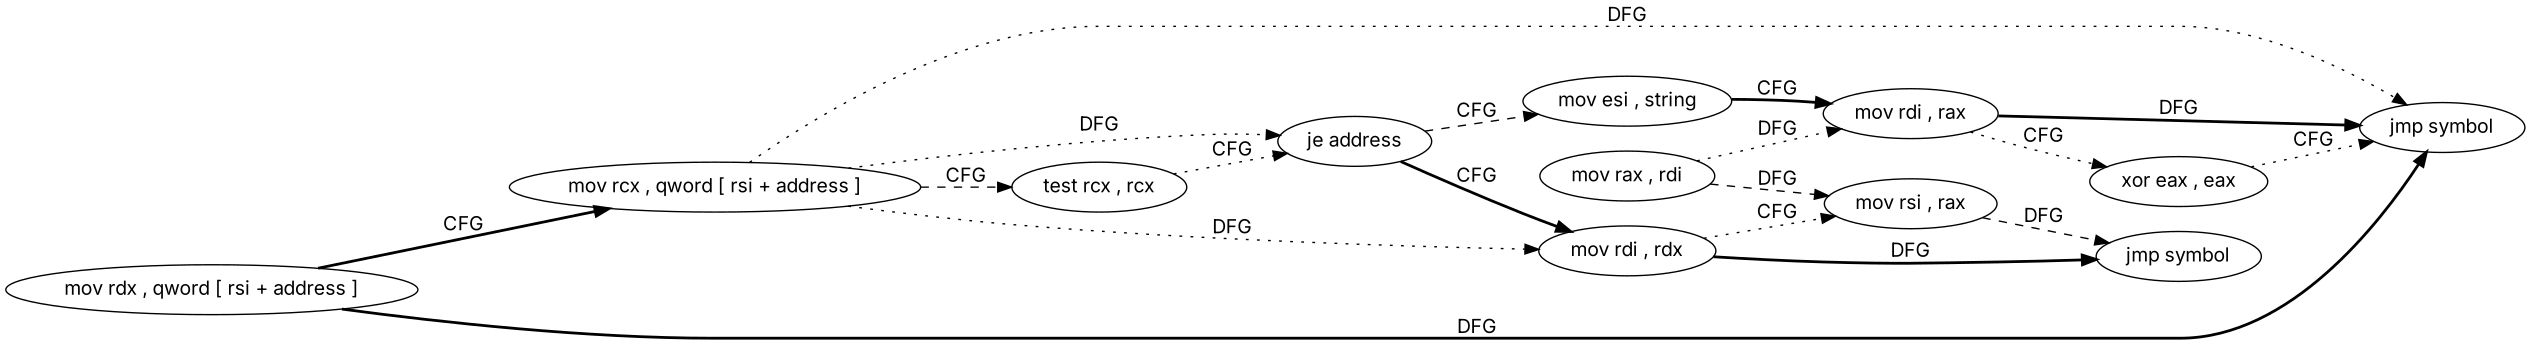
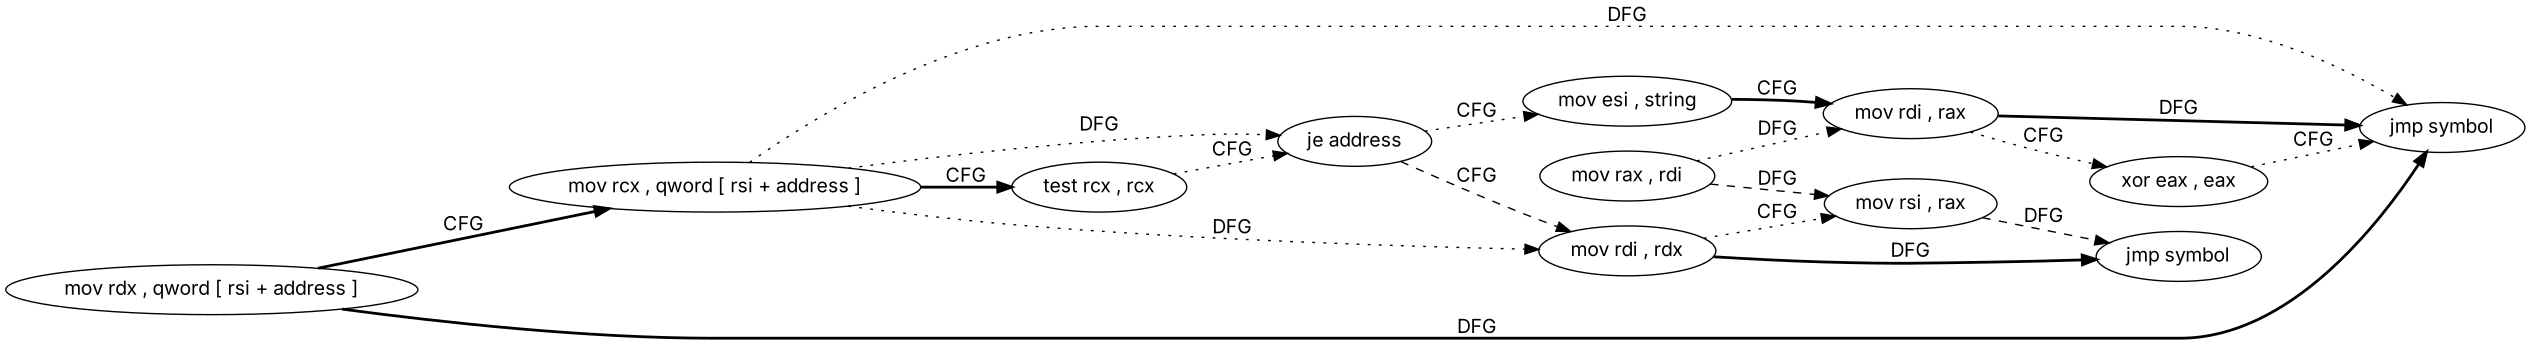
(1474, 124) -> (1474, 124)
(959, 187) -> (959, 187)
(1479, 195) -> (1479, 195)
